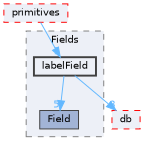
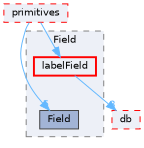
(65, 40) -> (65, 40)
(65, 66) -> (65, 66)
(63, 88) -> (22, 65)
